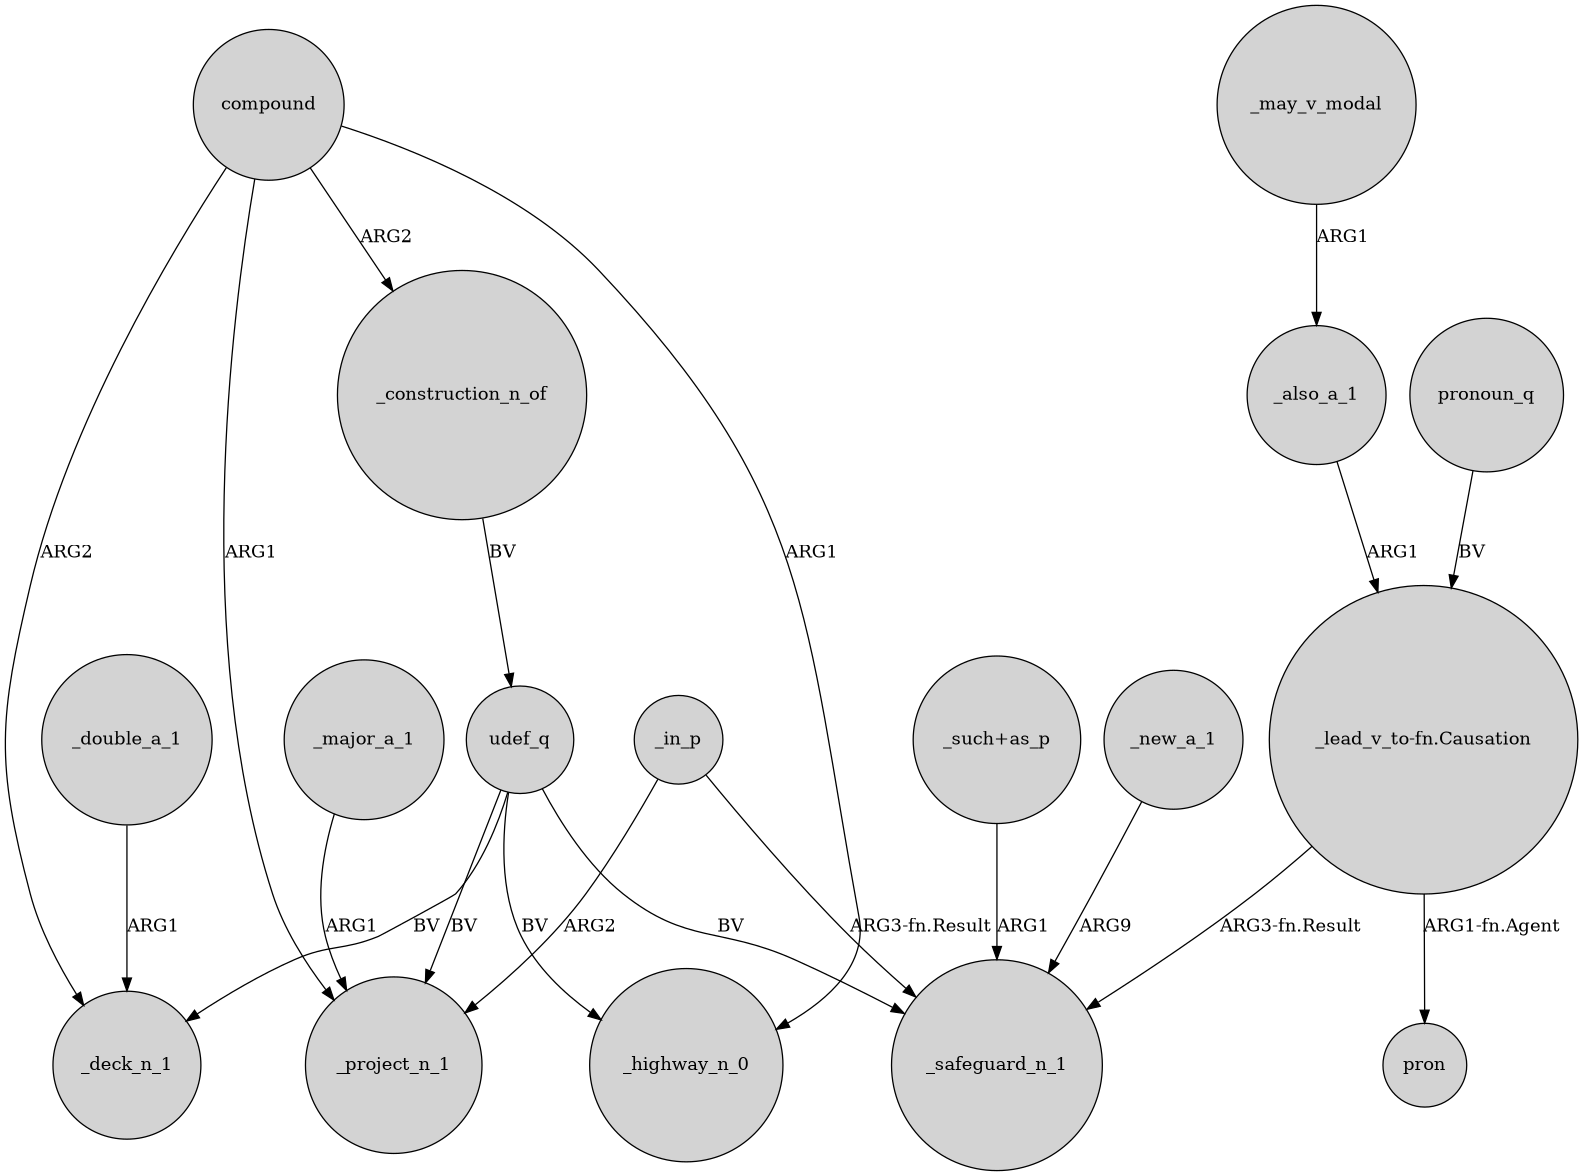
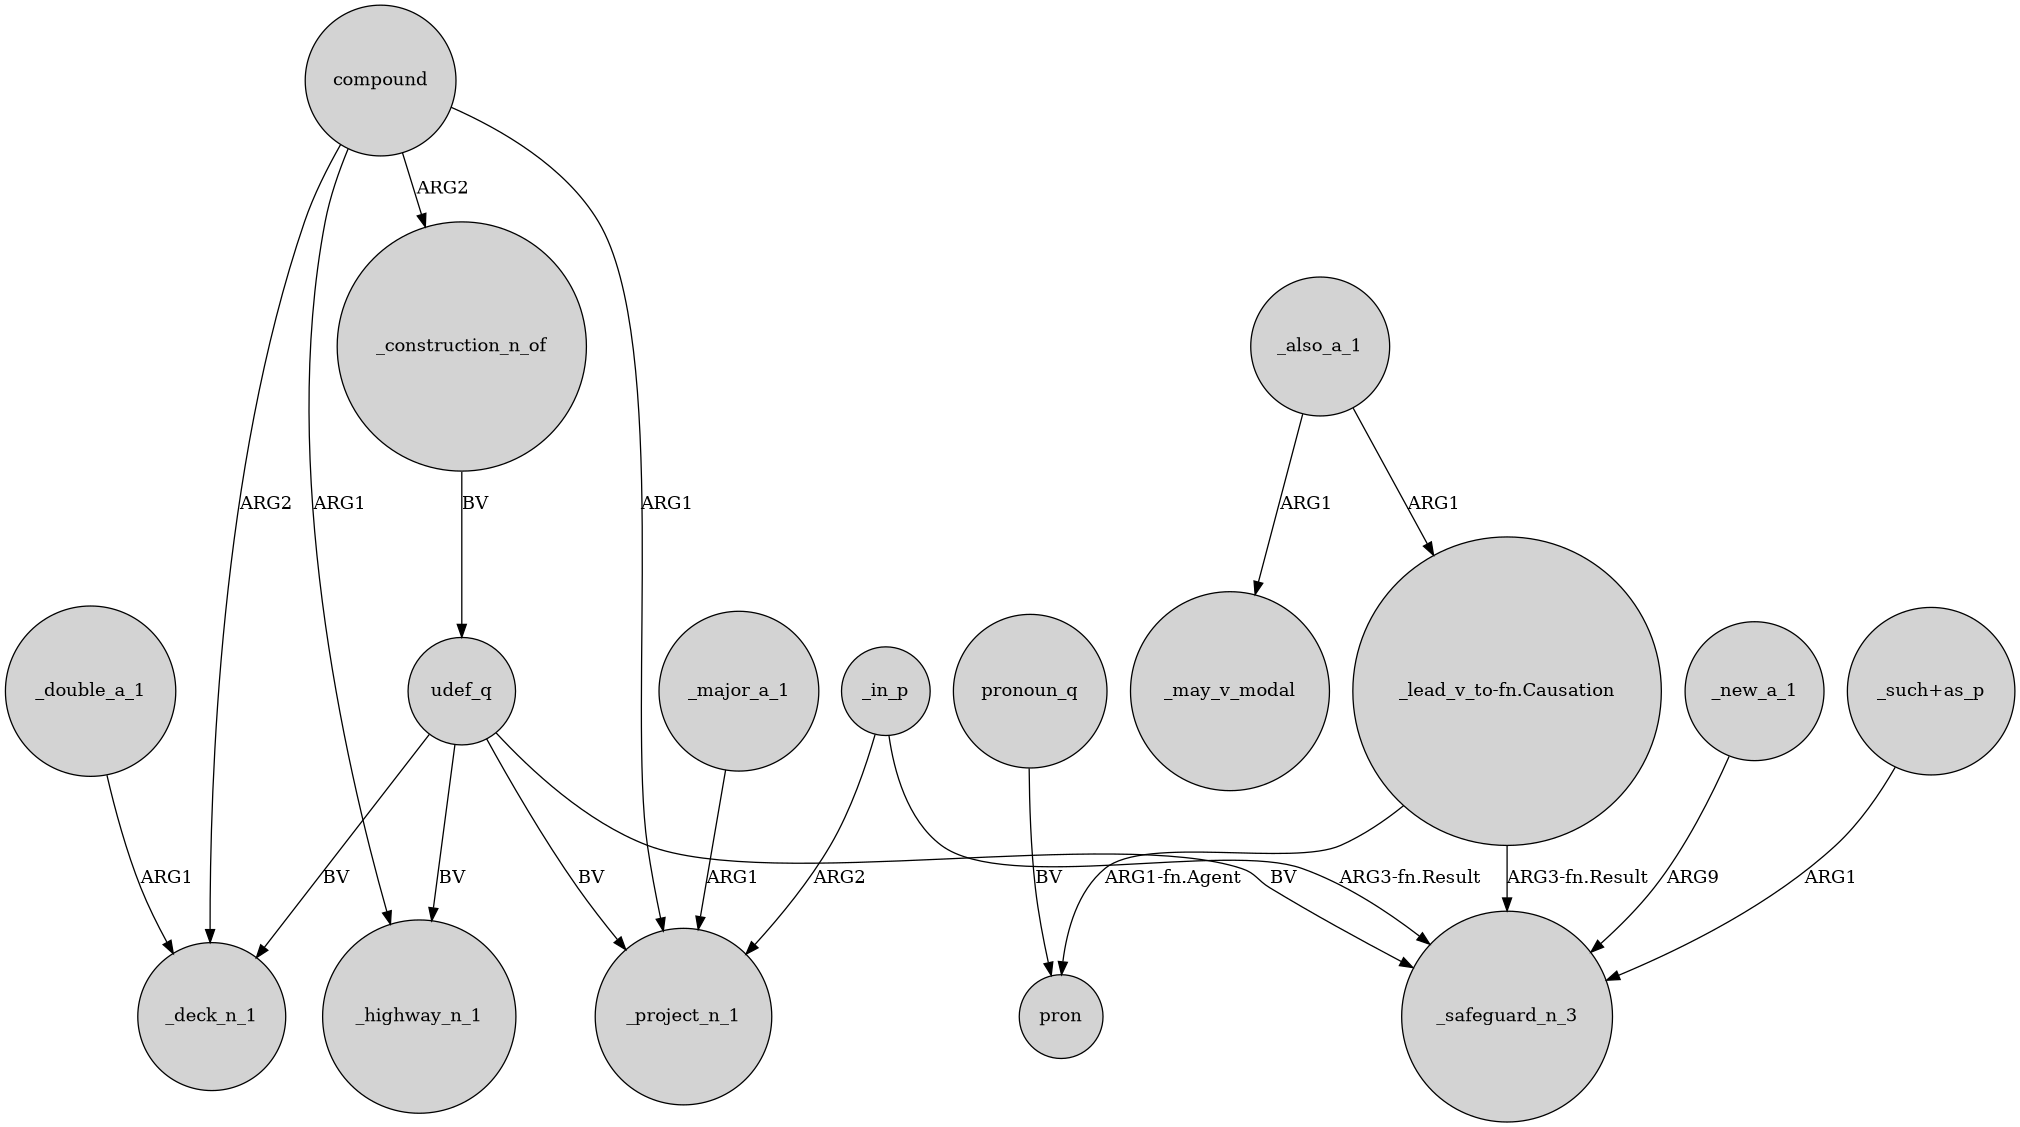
(1317, 258) -> (1281, 498)
(1463, 523) -> (1034, 876)
(686, 1065) -> (419, 1017)
(997, 1065) -> (1507, 1017)
